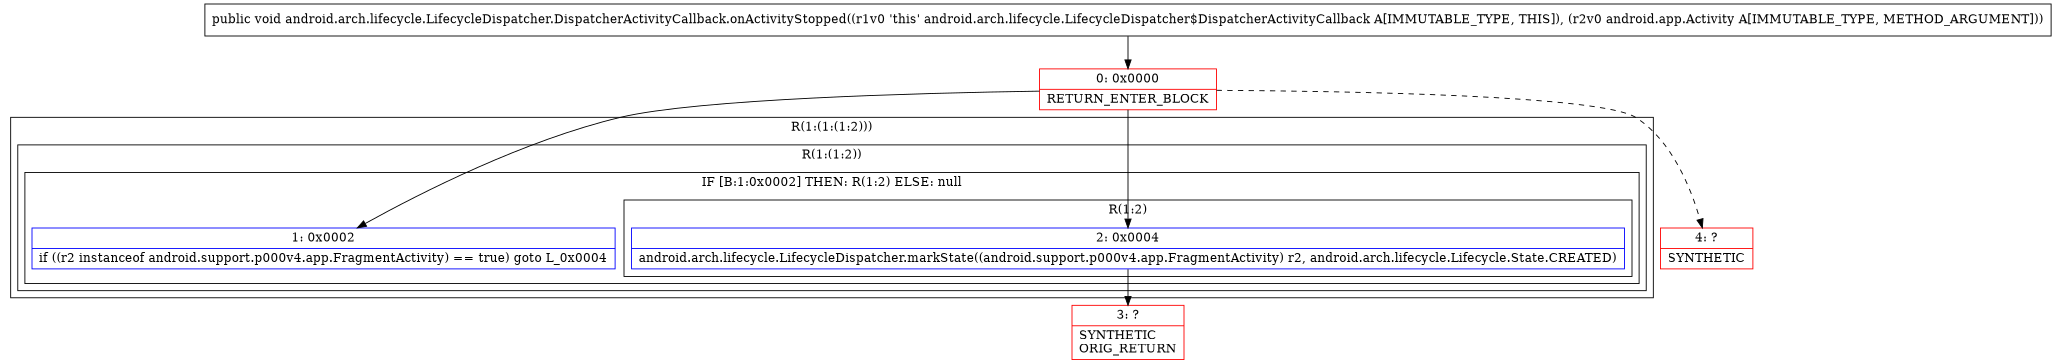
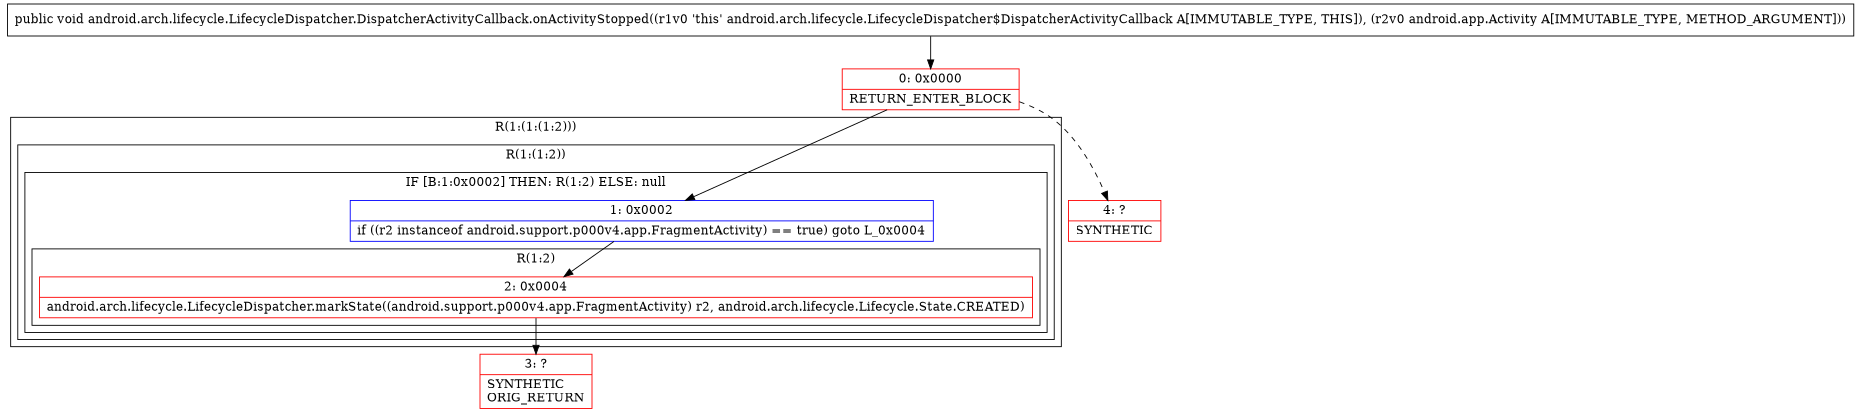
(1128, 164) -> (593, 256)
(1128, 248) -> (536, 297)
